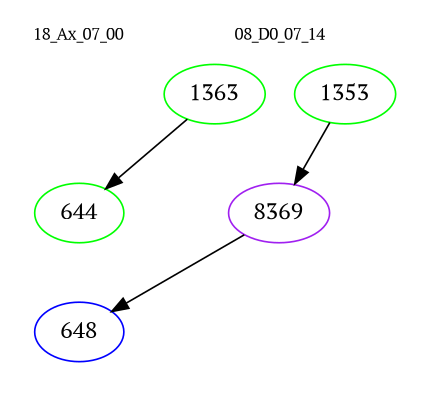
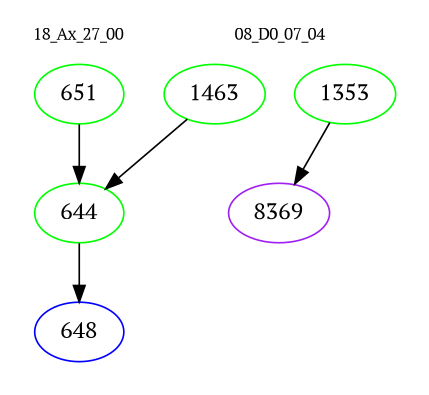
(78, 36) -> (78, 36)
(280, 36) -> (280, 36)
none -> (79, 94)
(215, 94) -> (215, 94)
(185, 269) -> (79, 264)
